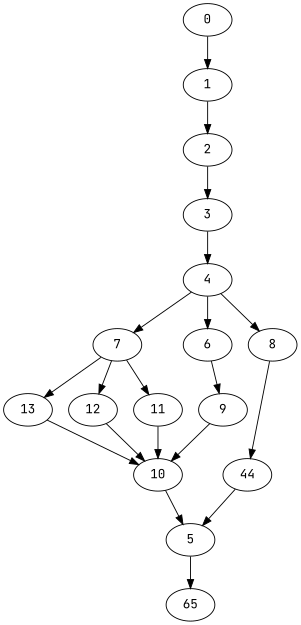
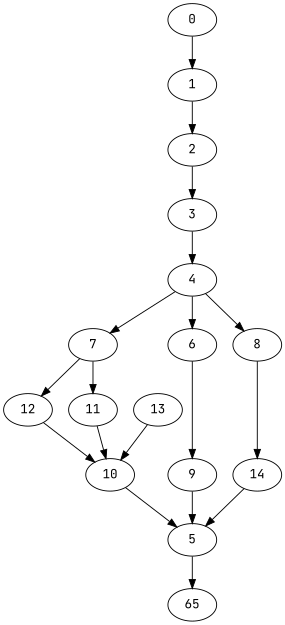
(76, 375) -> none
(194, 439) -> (192, 503)
(247, 475) -> (257, 475)
